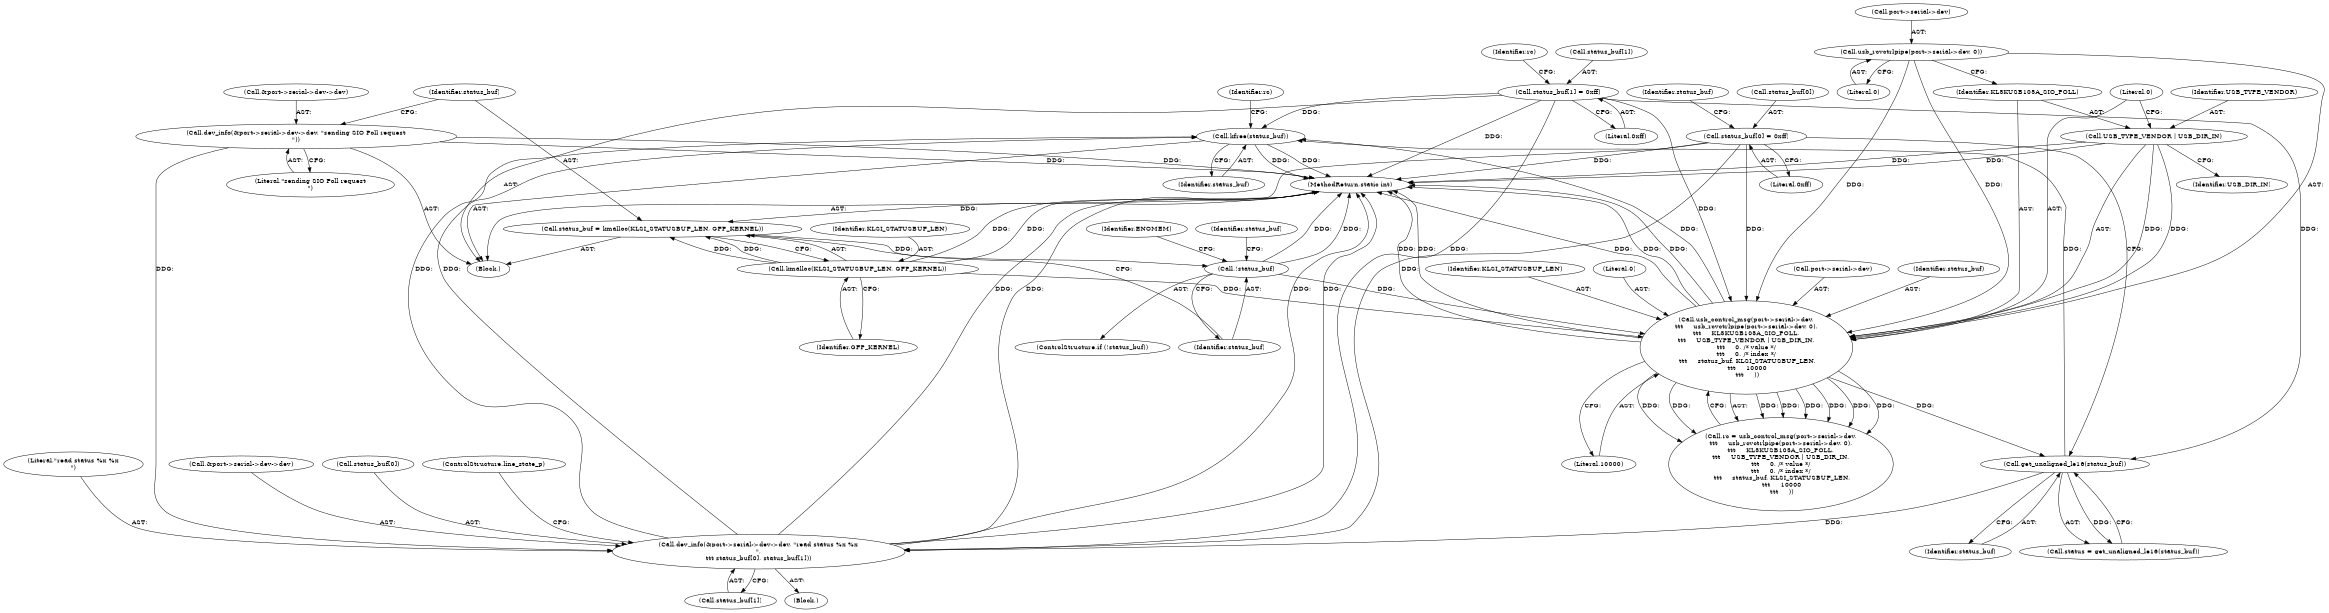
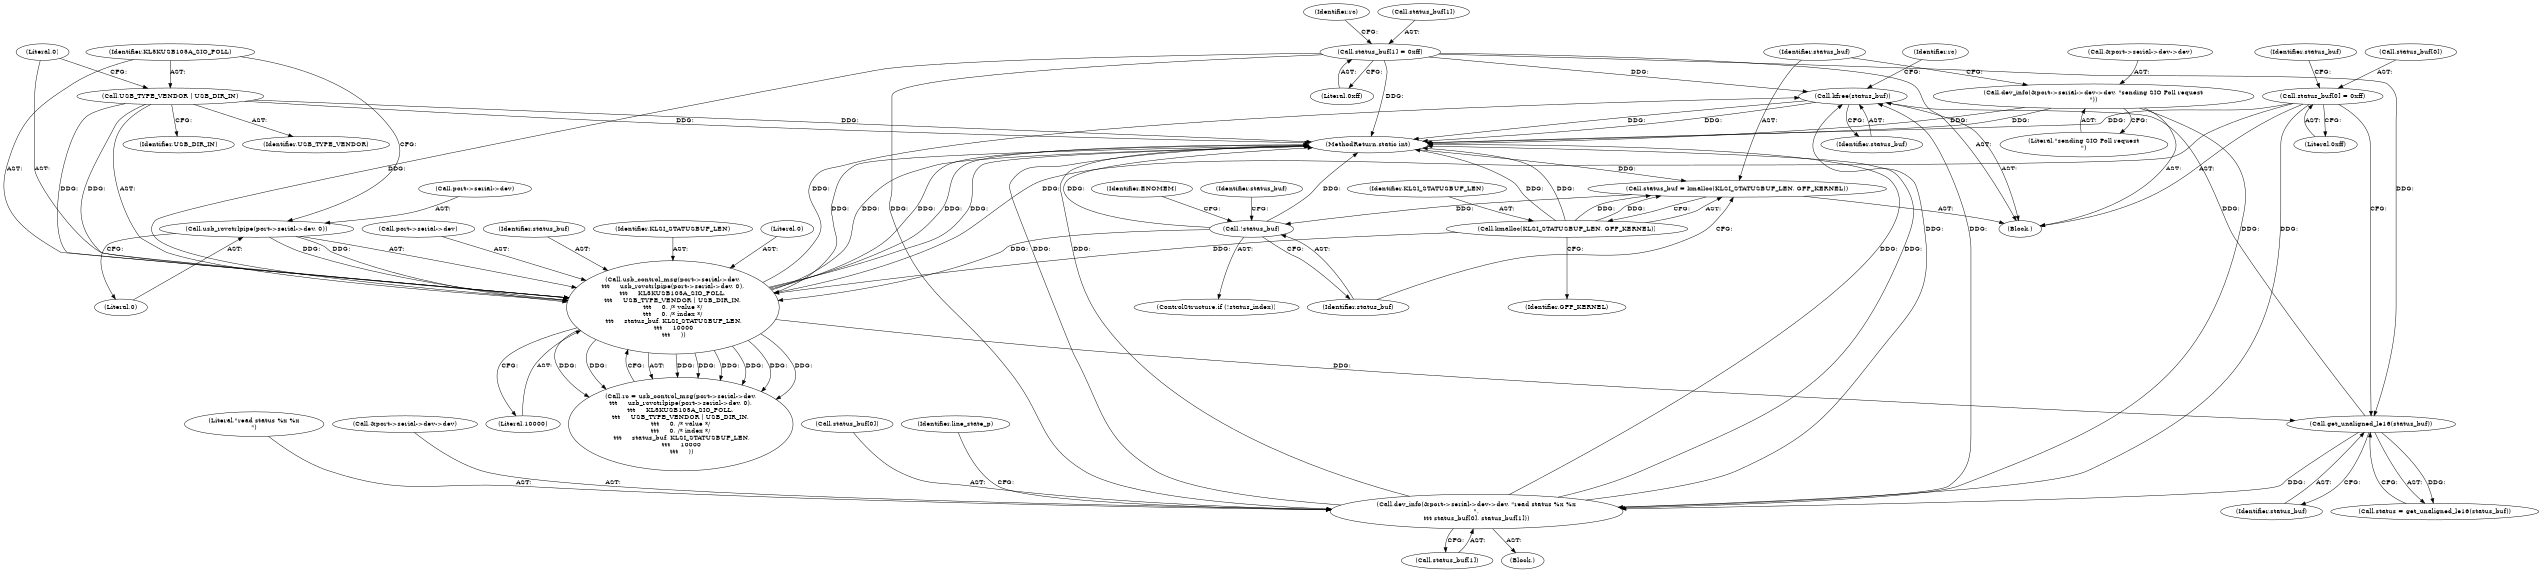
(1962, 71) -> (387, 124)
(2201, 113) -> (241, 120)
(842, 311) -> none
(1093, 347) -> (1217, 307)
(494, 464) -> (956, 424)
